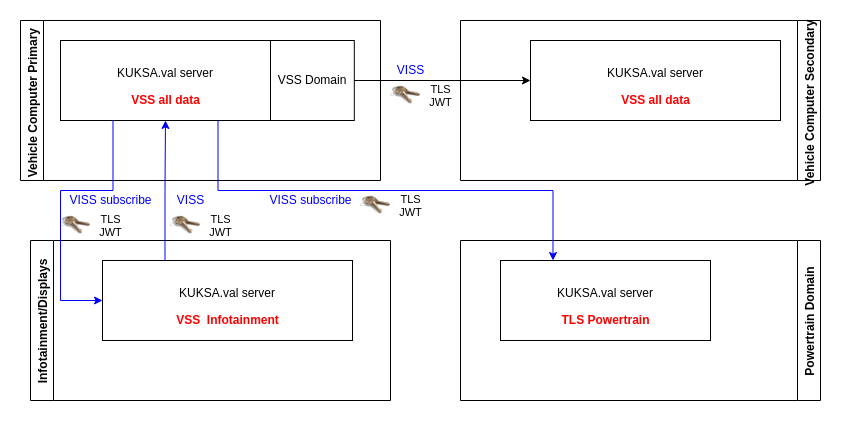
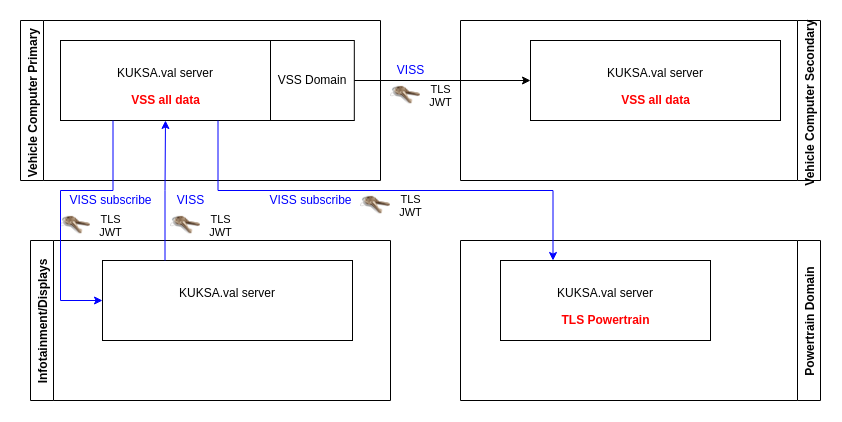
(227, 321) -> none
